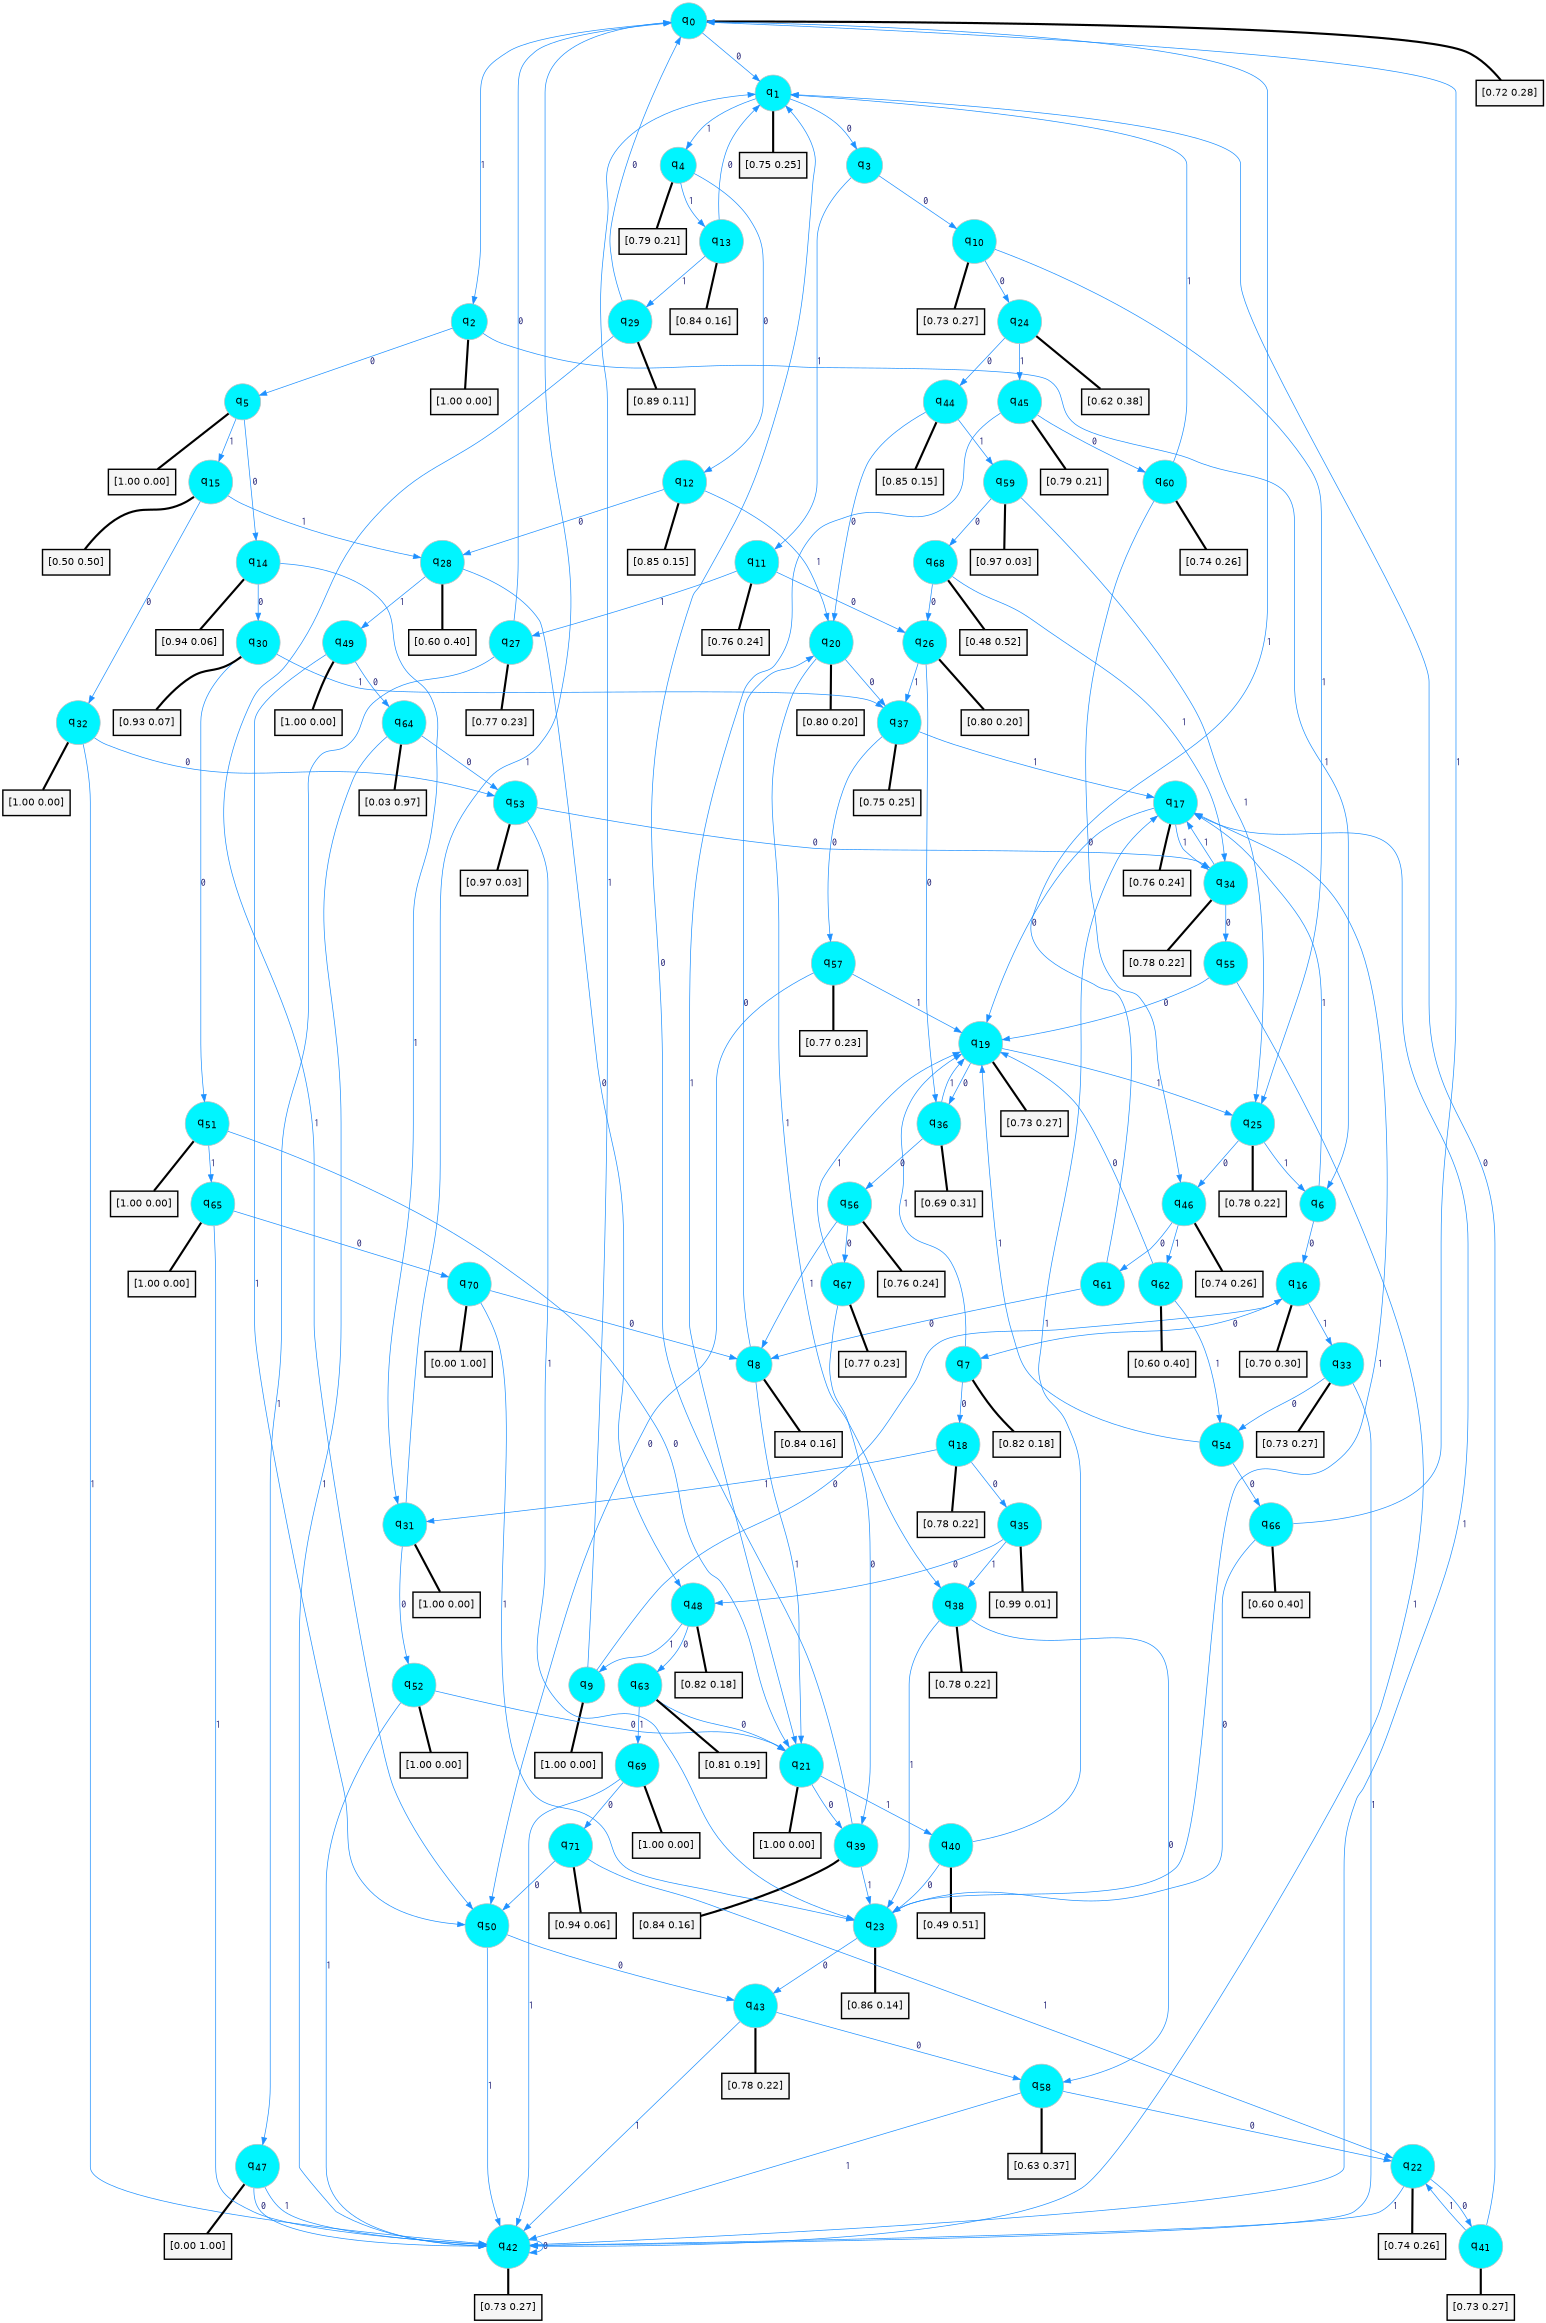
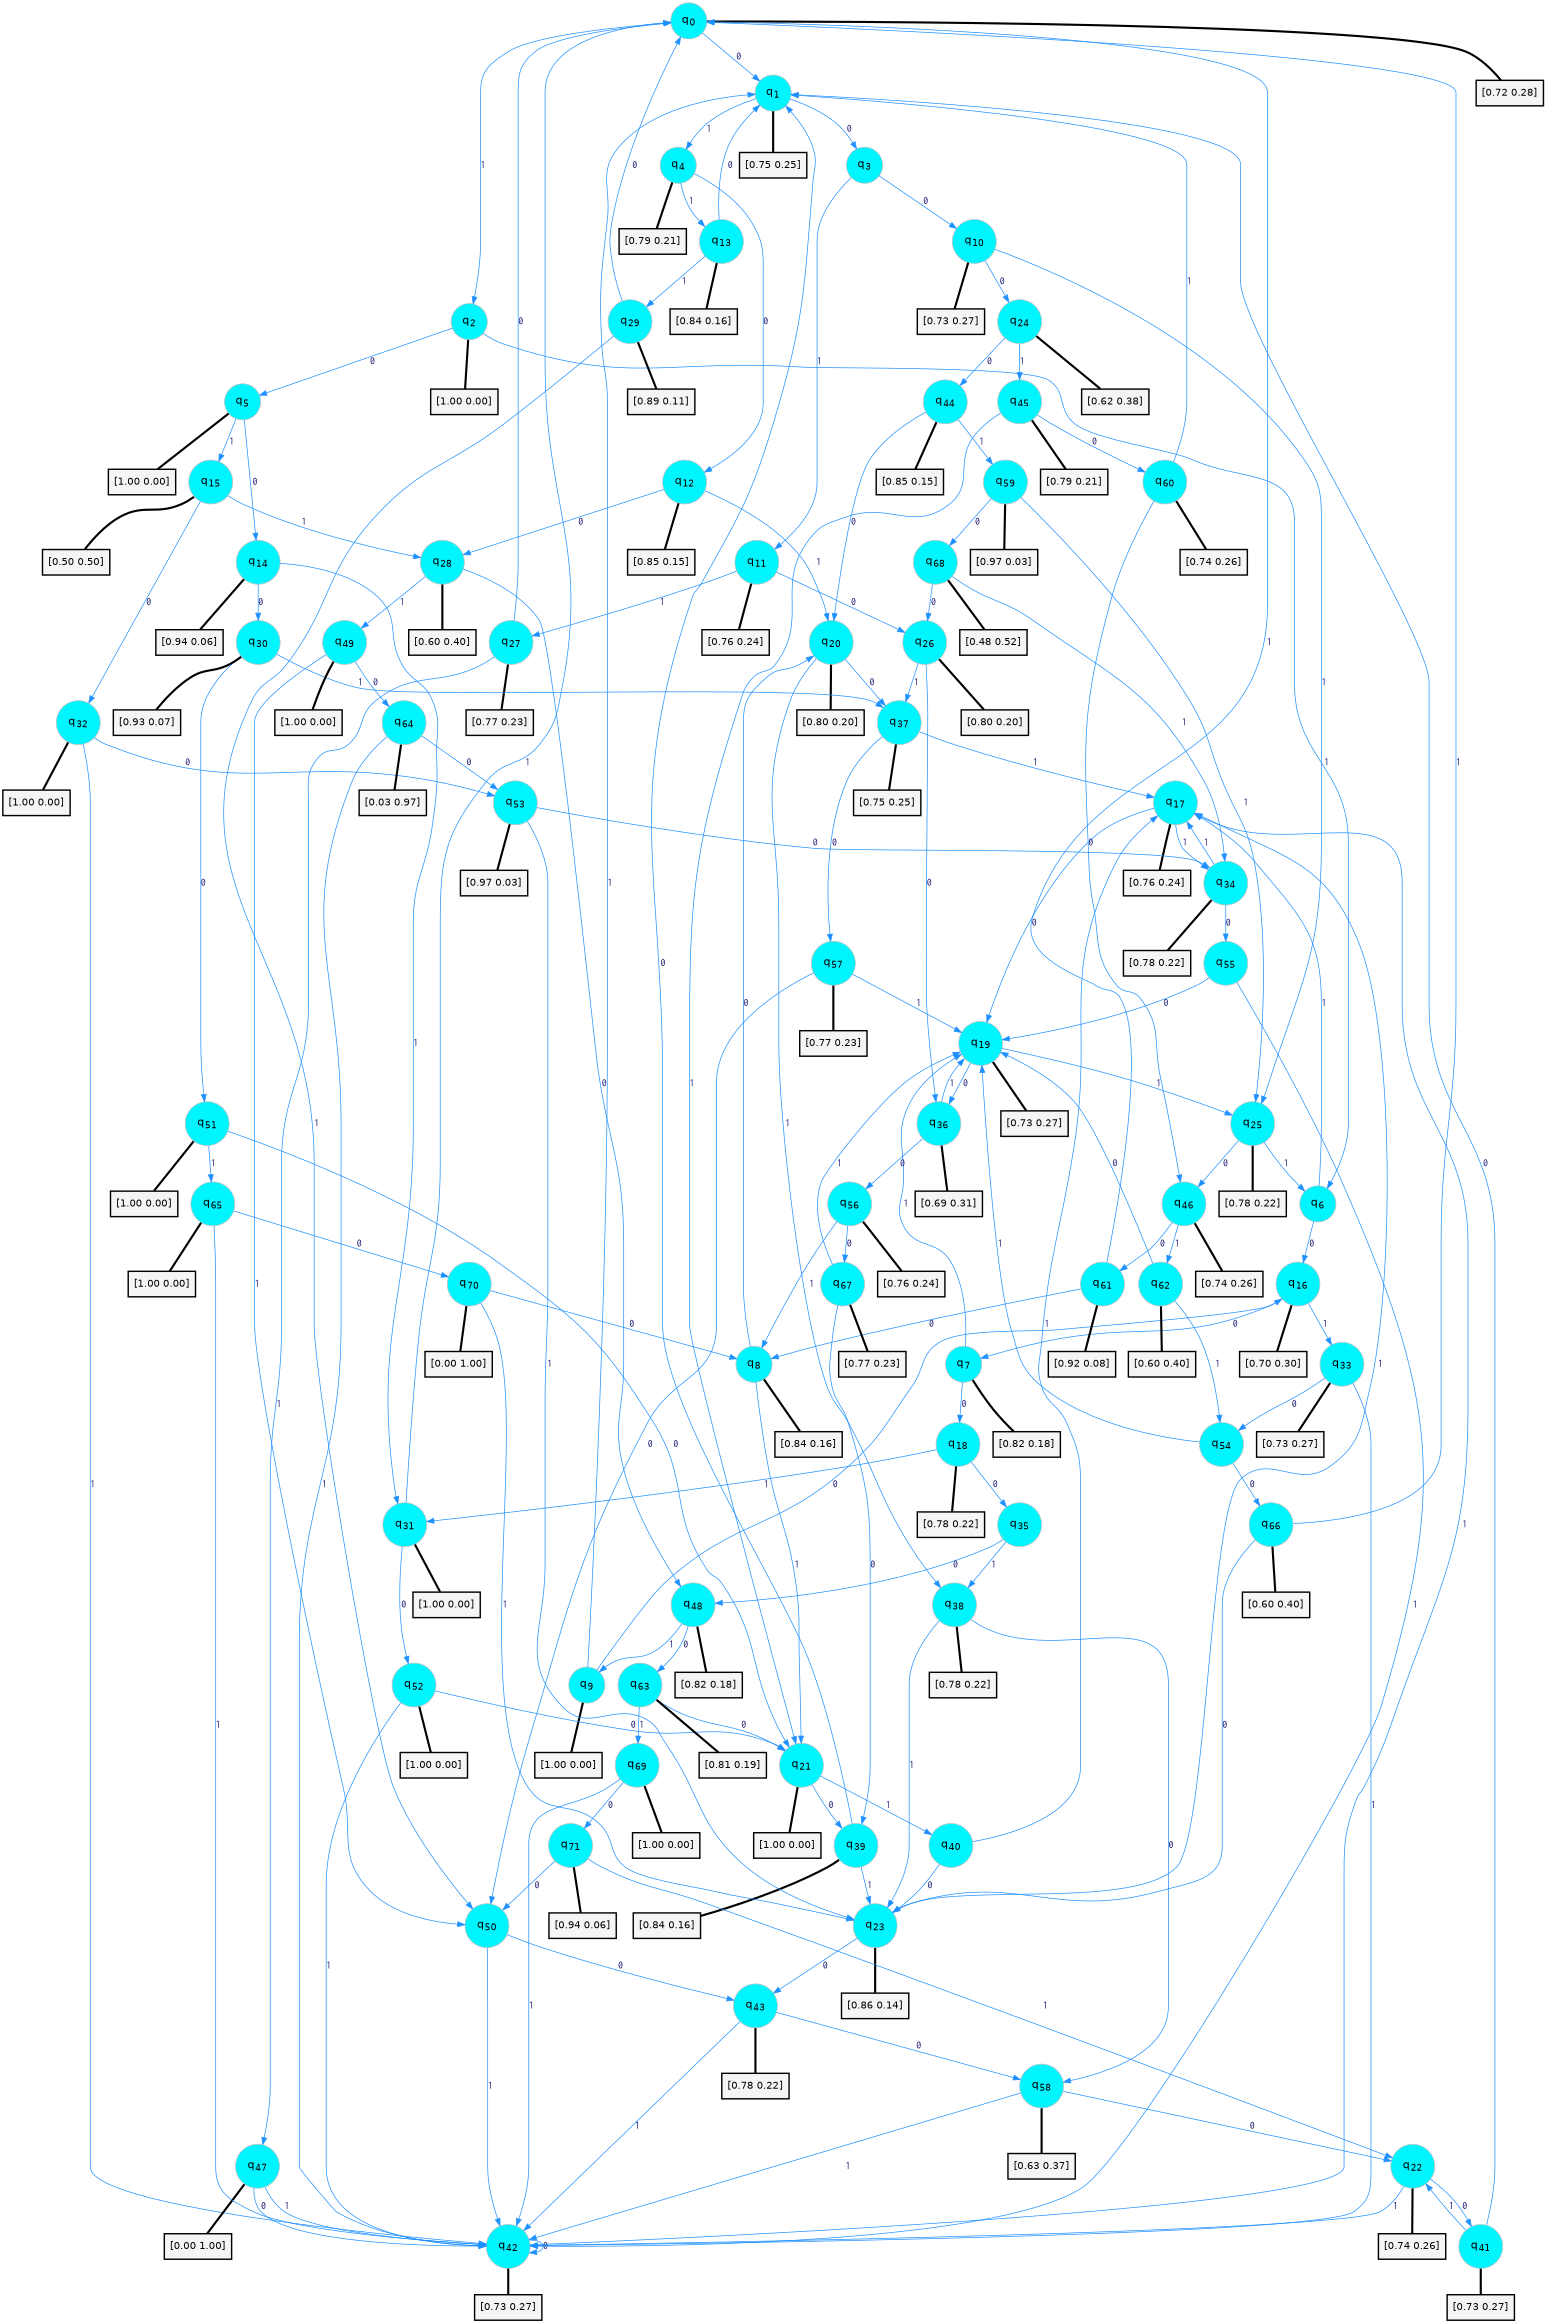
none -> (1082, 1364)
(1023, 1605) -> none
(951, 1926) -> none
